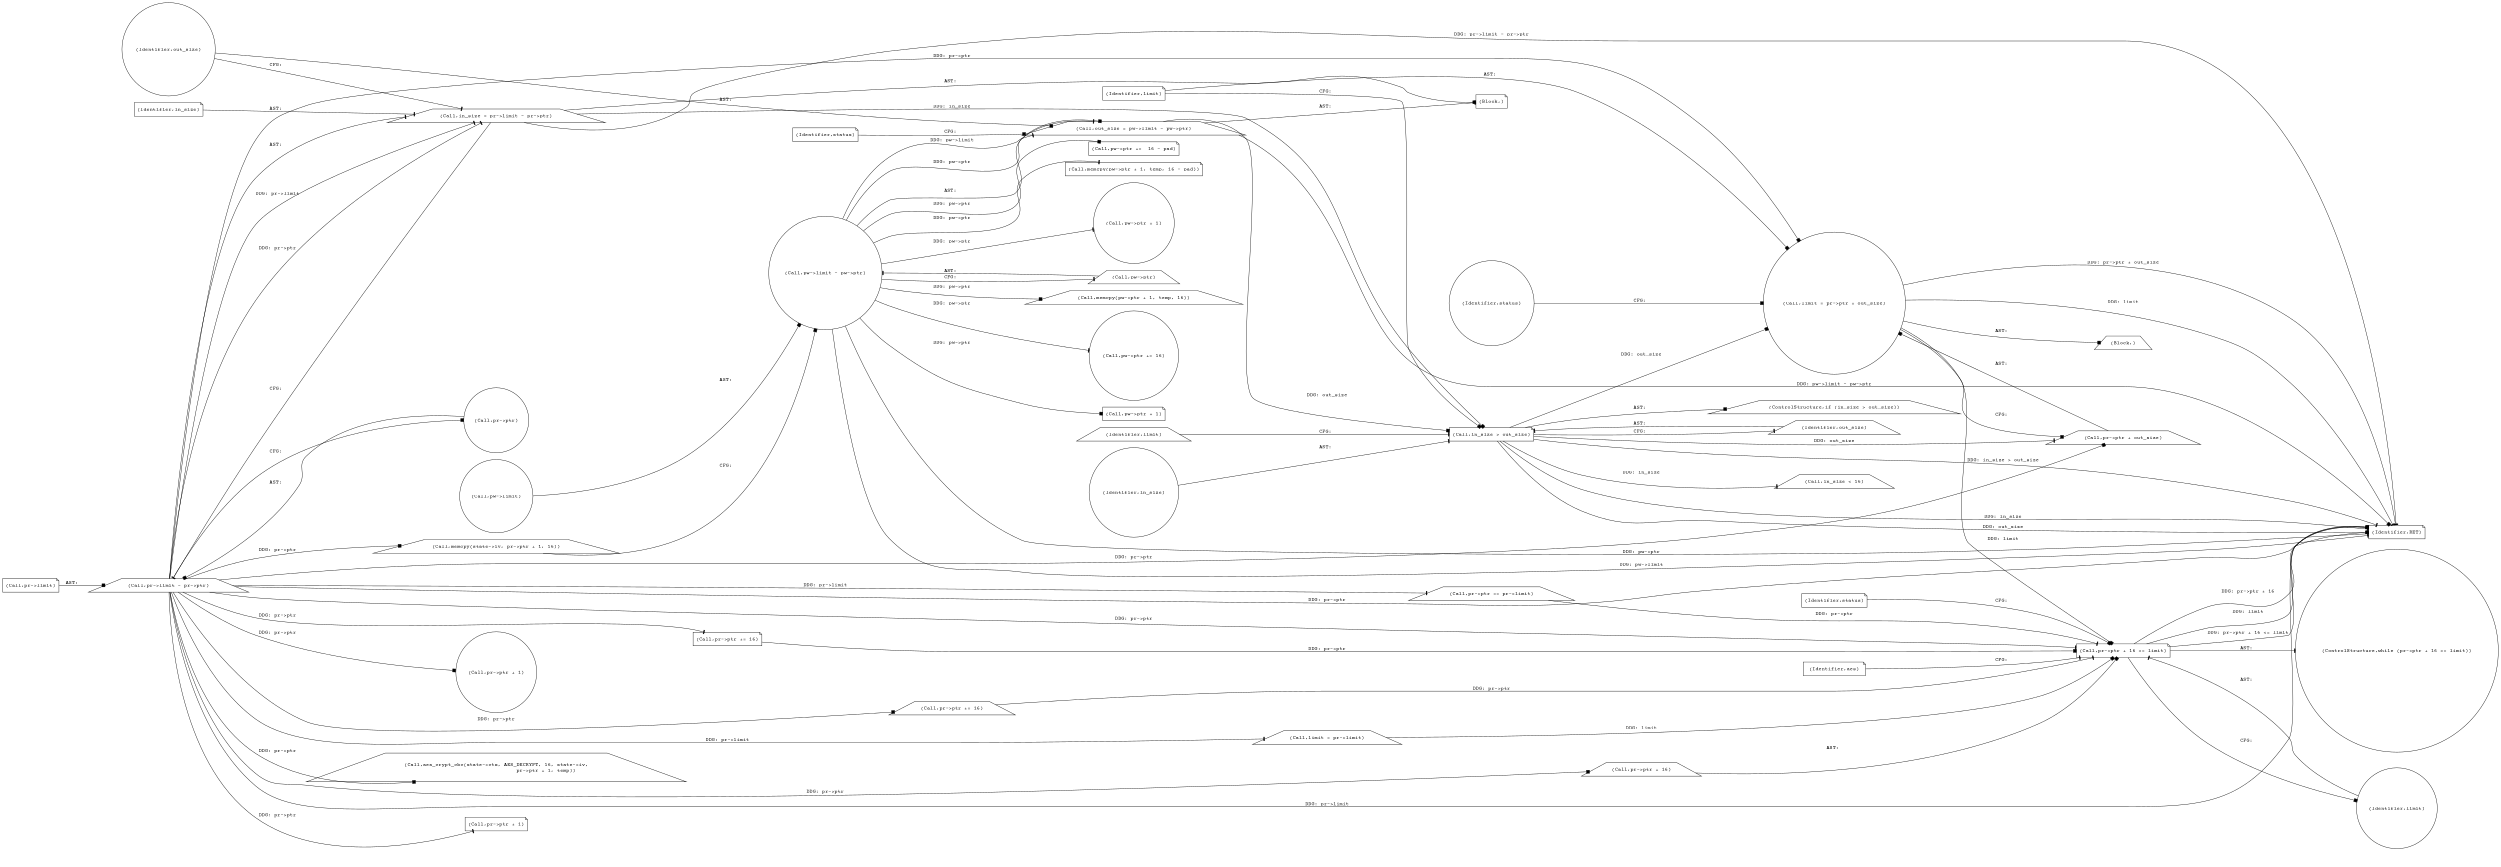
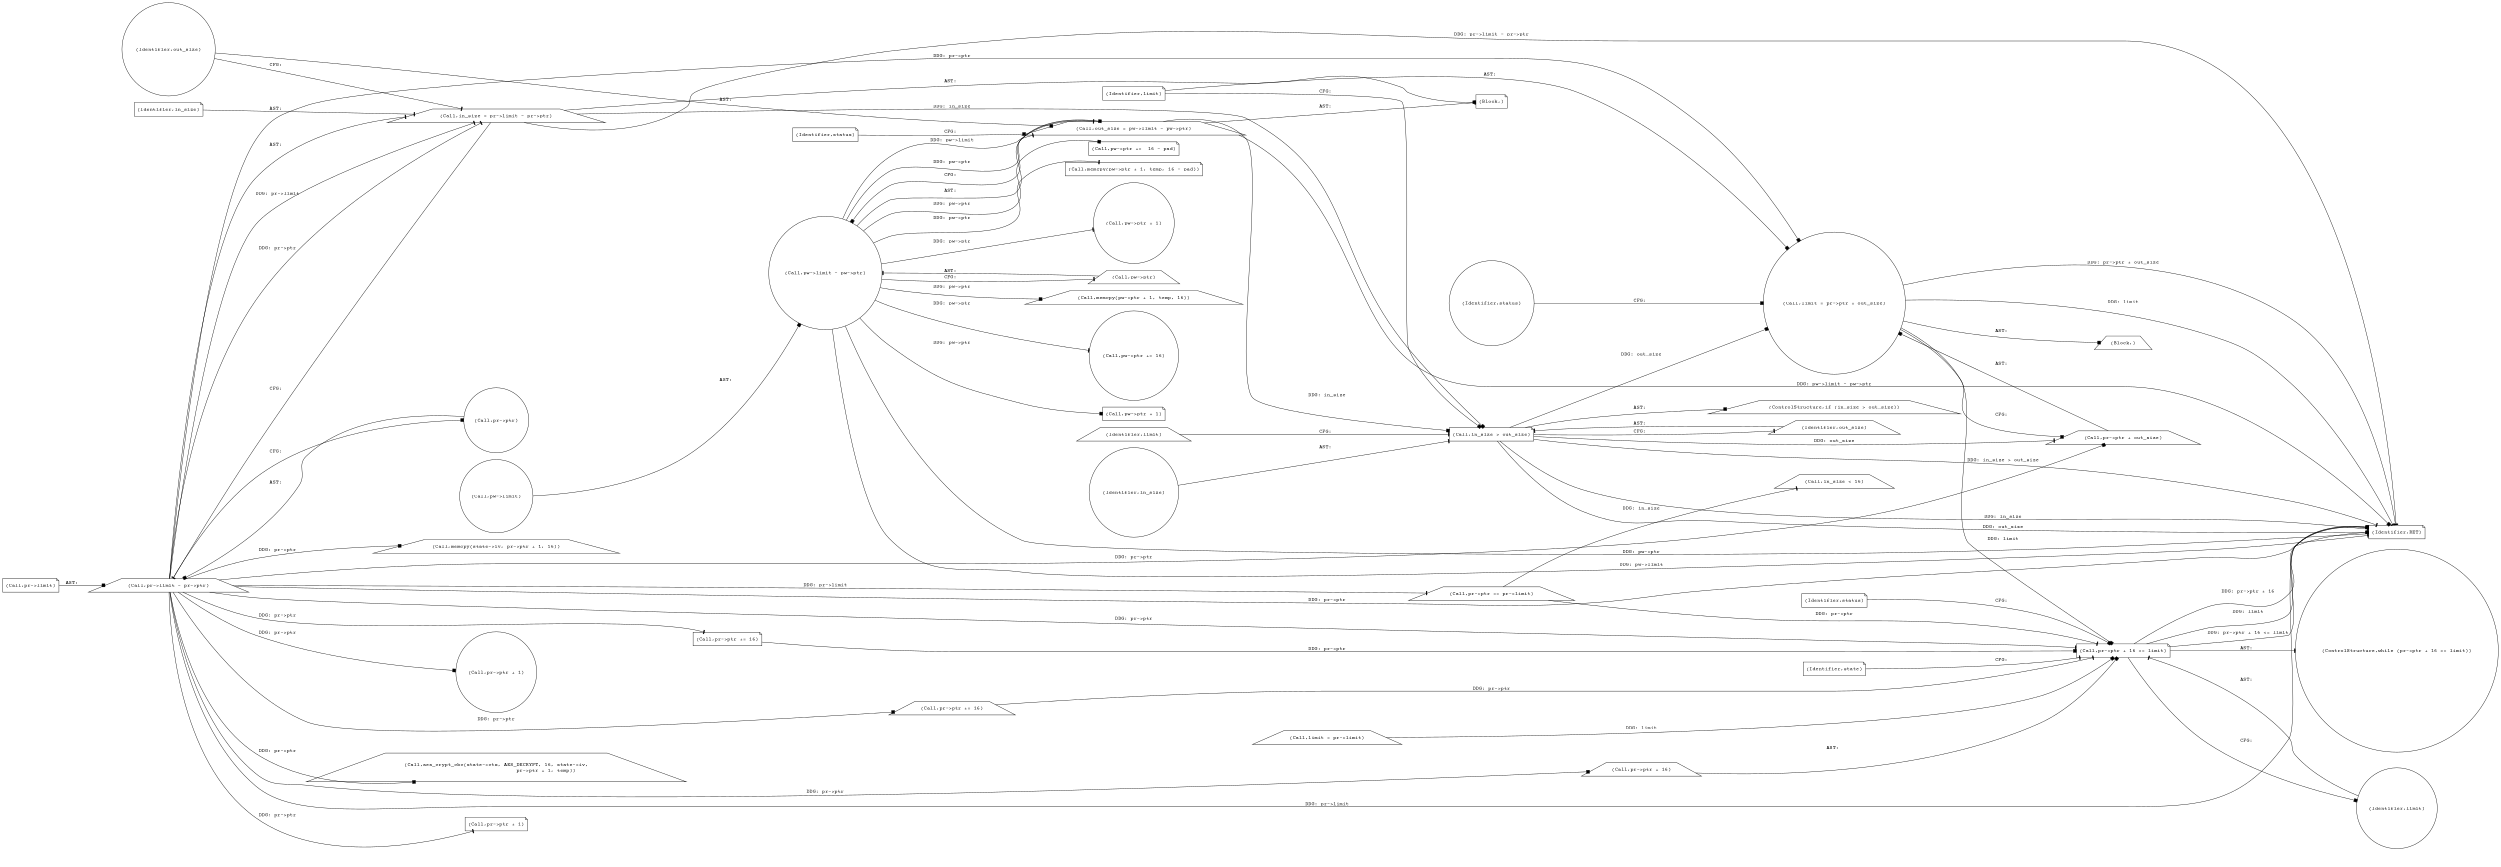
(1327, 395) -> (1327, 395)
(1635, 484) -> (1645, 526)
(728, 507) -> (990, 185)
(1834, 669) -> (1834, 669)
(680, 743) -> none
